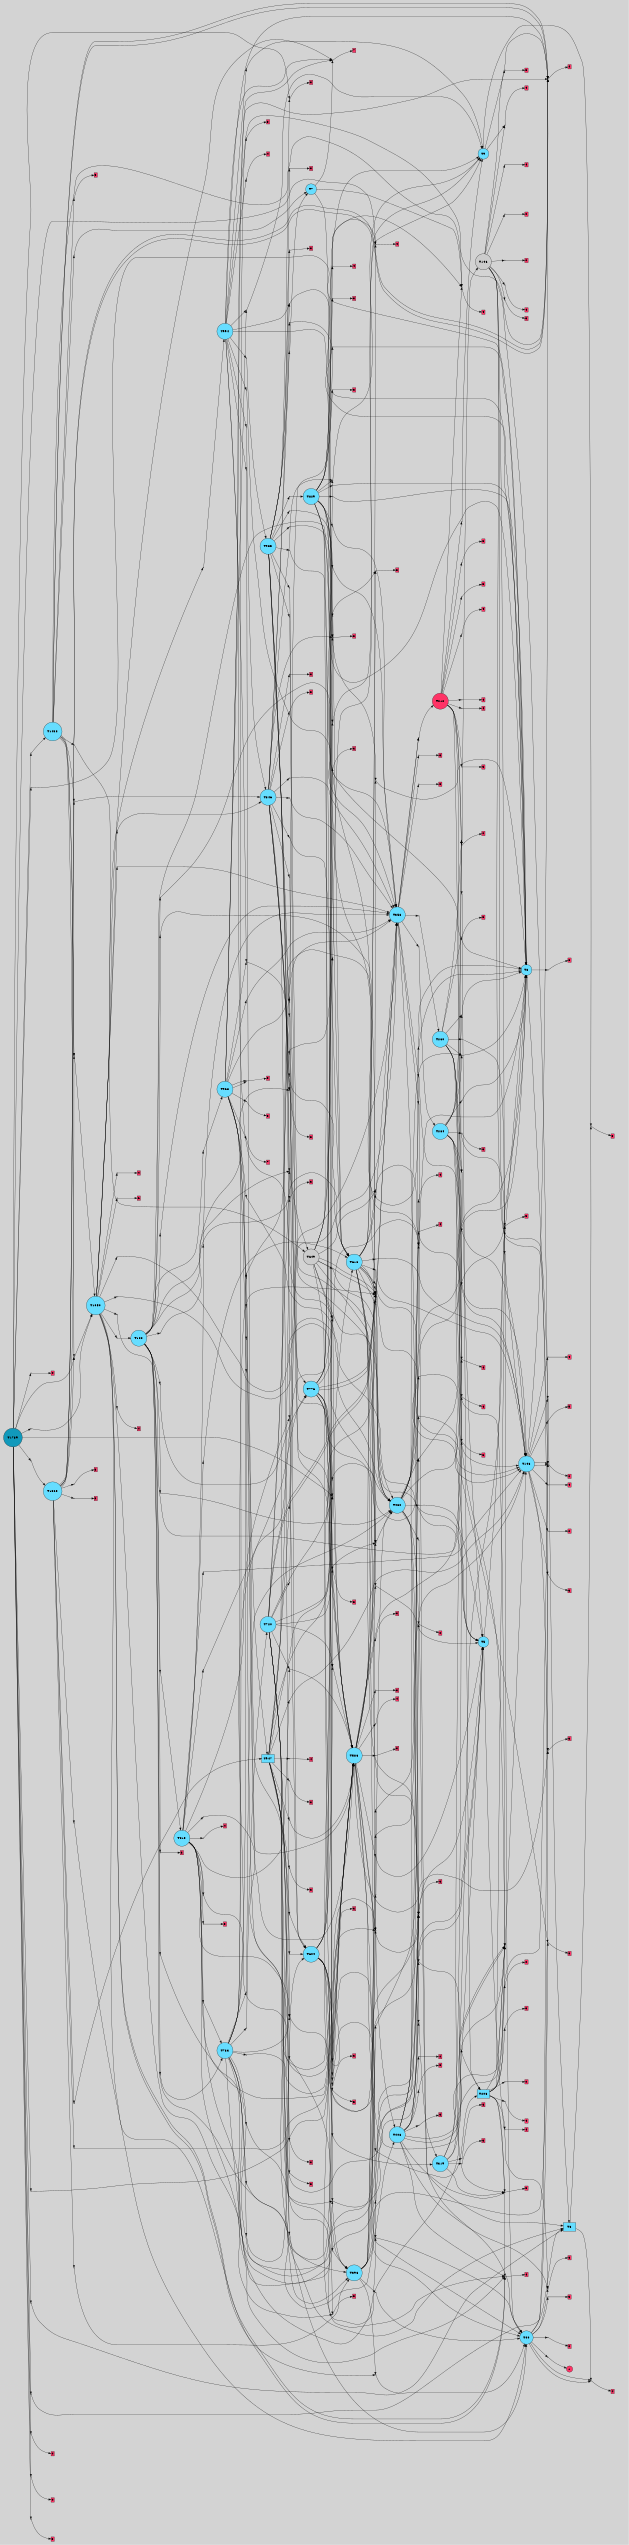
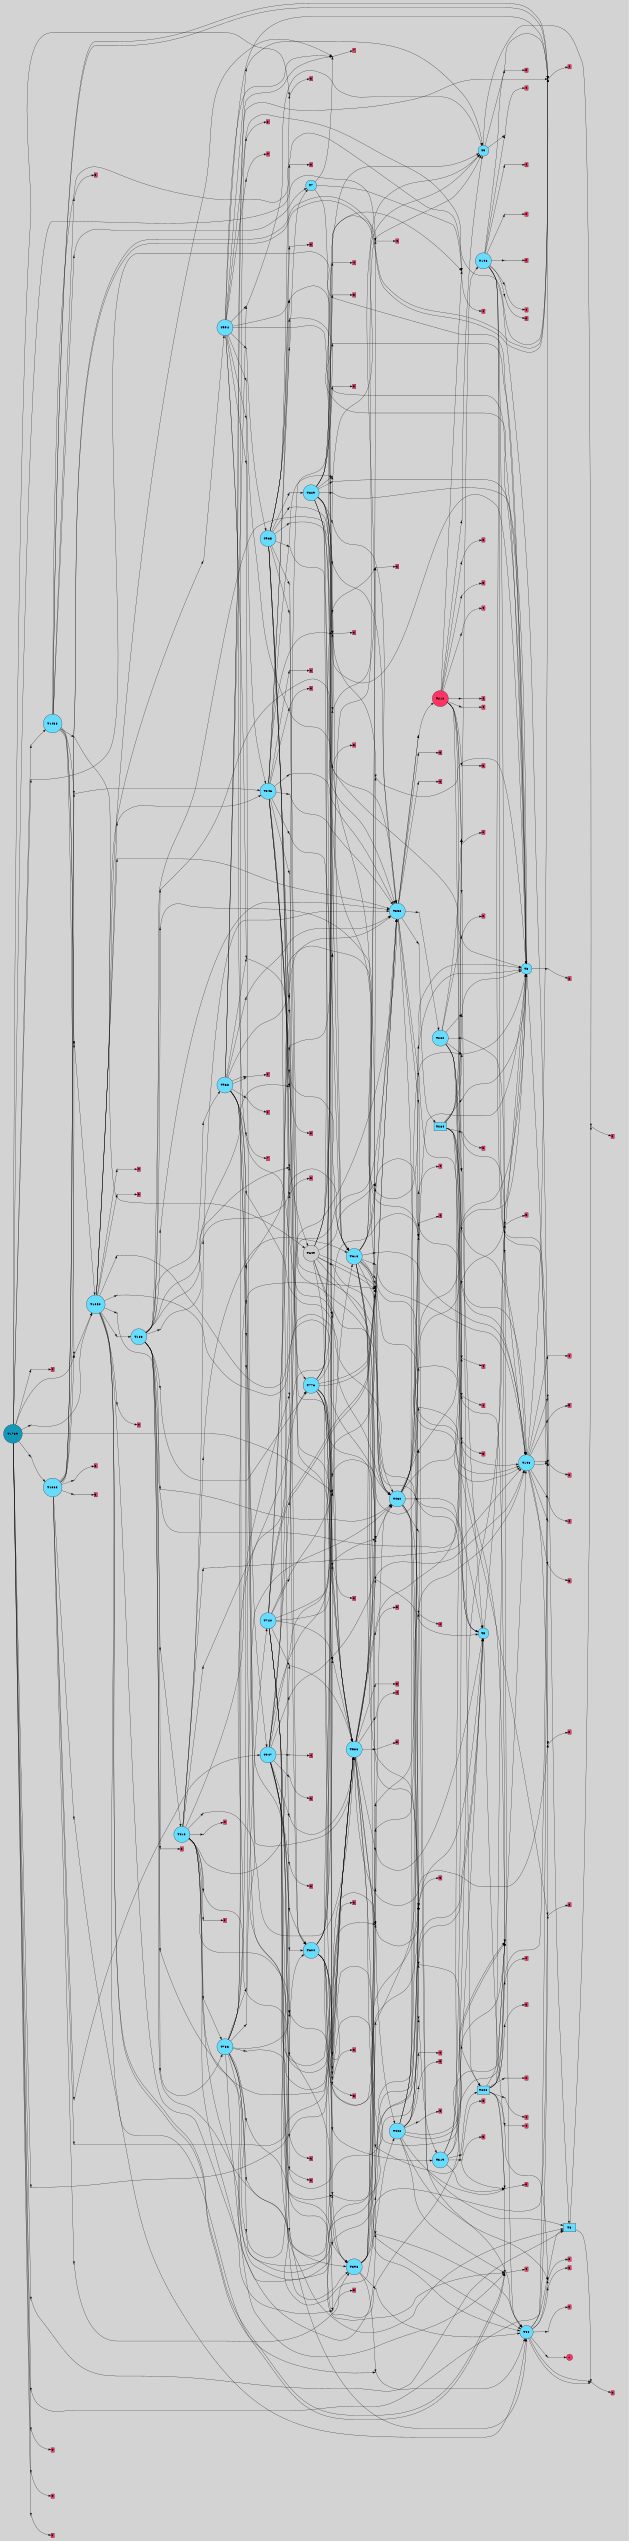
(483, 262) -> (483, 261)
(440, 1131) -> (440, 1126)
(570, 1531) -> none
(268, 1759) -> (268, 1755)
